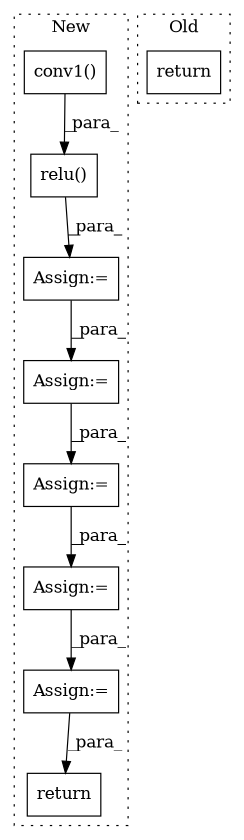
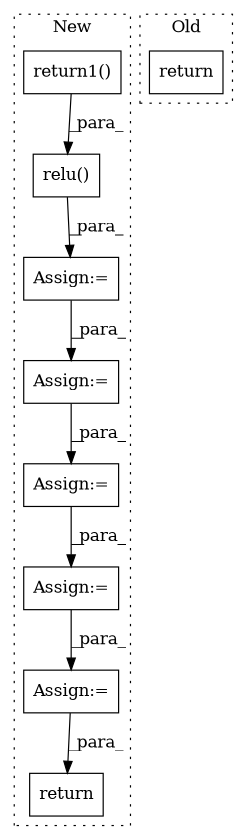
(65, 72) -> (72, 72)
